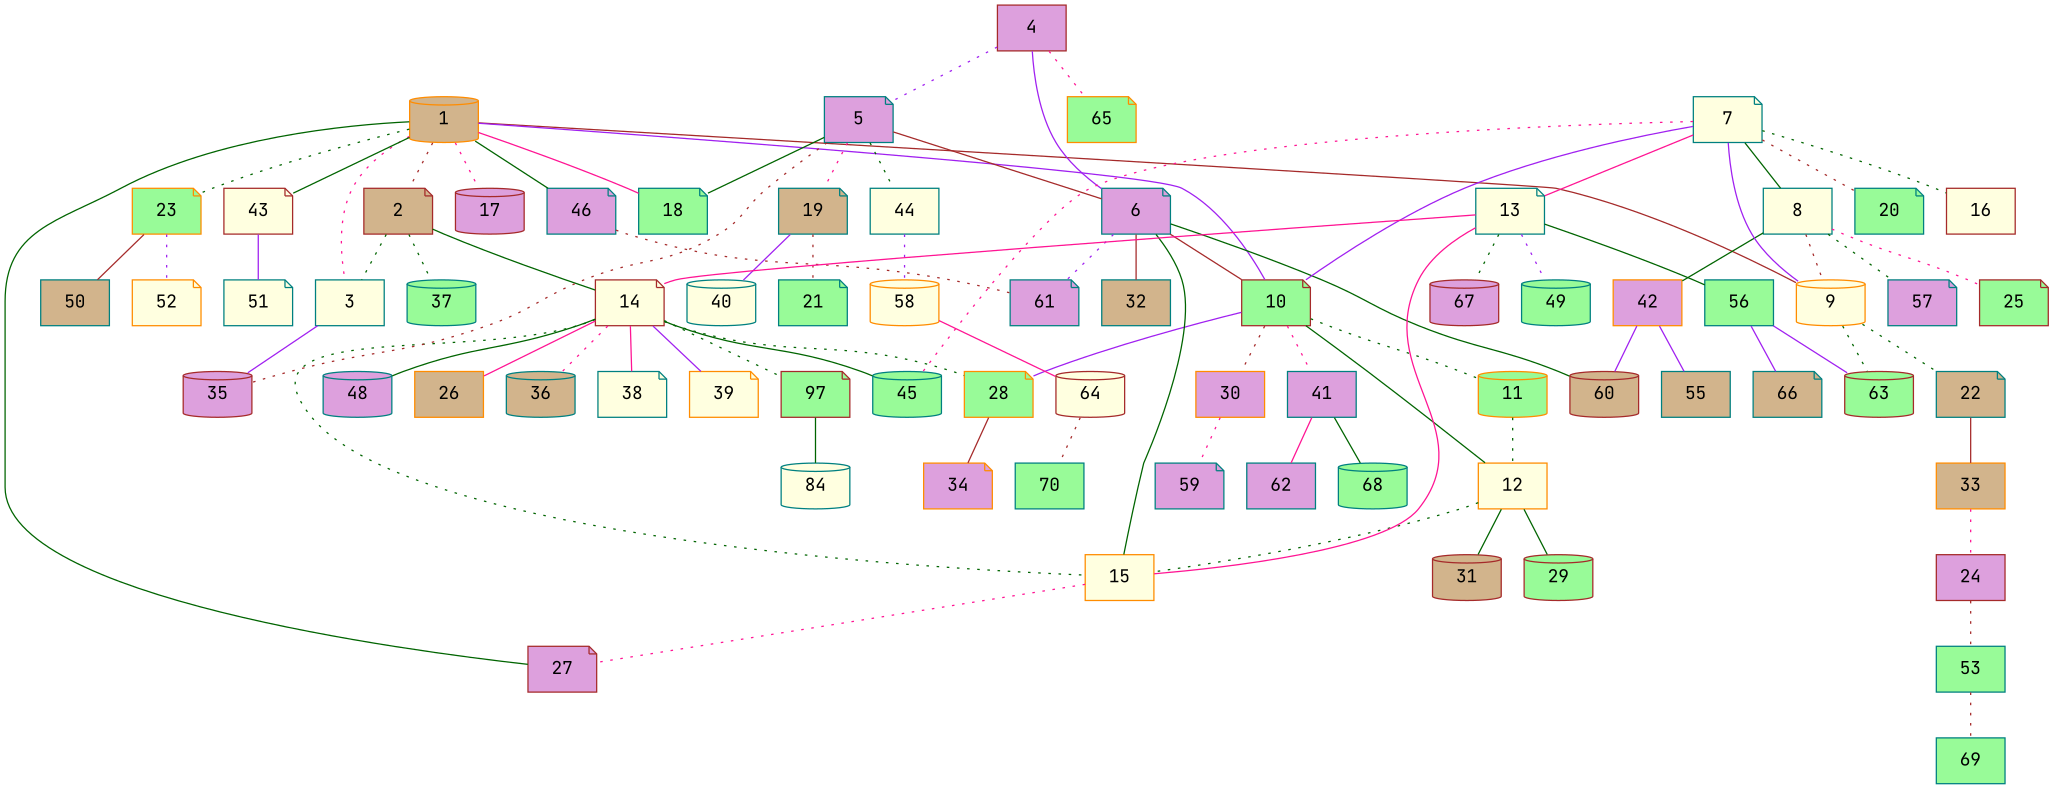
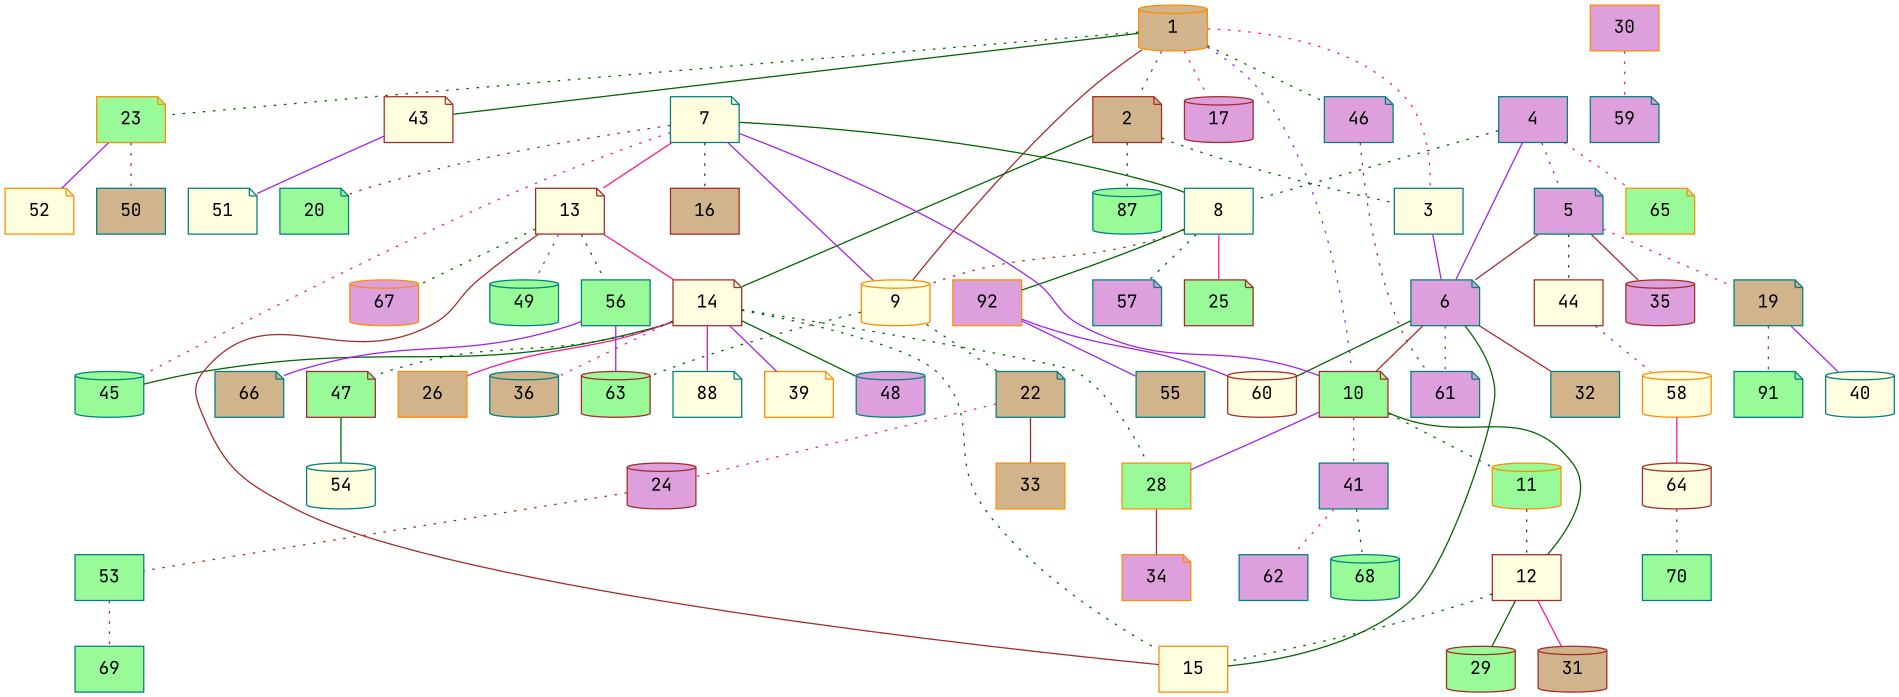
(1032, 28) -> (1533, 120)
(893, 155) -> (1312, 193)
(512, 165) -> (1266, 74)
none -> (1376, 165)
(673, 211) -> none
(905, 211) -> (1569, 303)
(1510, 211) -> (570, 211)
(1981, 211) -> (705, 211)
(1625, 253) -> (593, 257)
(121, 257) -> (131, 166)
(167, 257) -> (85, 166)
(1906, 257) -> (1219, 257)
(555, 293) -> (1615, 257)
(441, 303) -> (1127, 211)
(813, 303) -> (1768, 394)
(1464, 303) -> (384, 303)
(1648, 303) -> (987, 303)
(283, 349) -> (1437, 257)
(1253, 349) -> none
(632, 394) -> (707, 394)
(815, 394) -> (341, 394)
(999, 394) -> (1156, 486)
(1604, 394) -> (1262, 394)
(1301, 440) -> (1313, 532)
(1347, 440) -> (1359, 532)
(815, 486) -> (341, 486)
(1513, 486) -> (1527, 578)
(1429, 490) -> (444, 557)
(1490, 532) -> (1550, 624)
(1971, 532) -> (846, 440)
(1971, 578) -> (662, 486)
(562, 669) -> none
